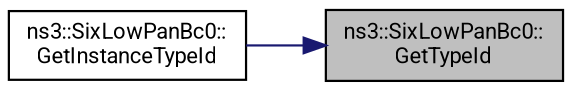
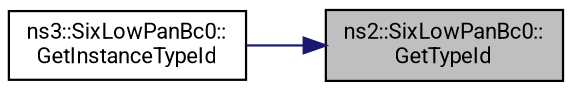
(444, 45) -> (444, 45)
